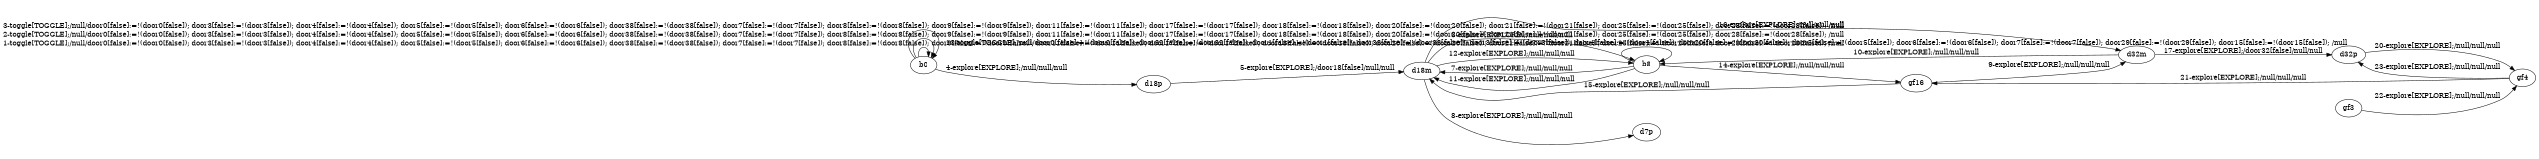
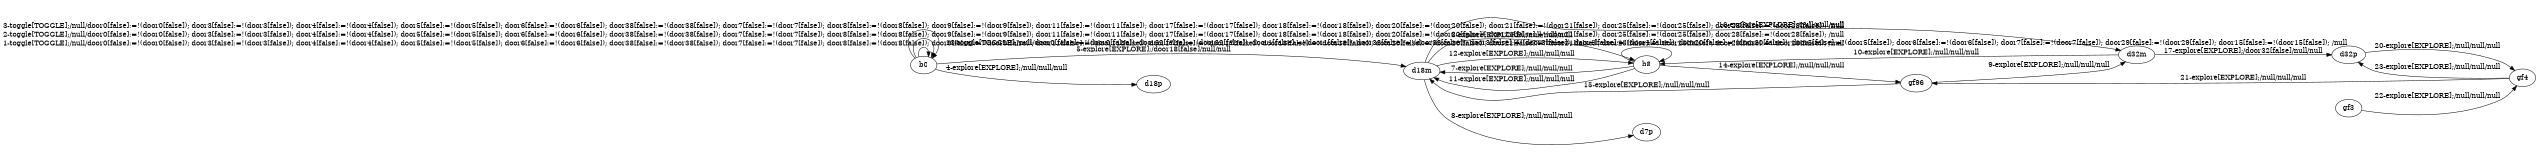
(1285, 78) -> (1169, 54)
(1916, 83) -> (1916, 83)
